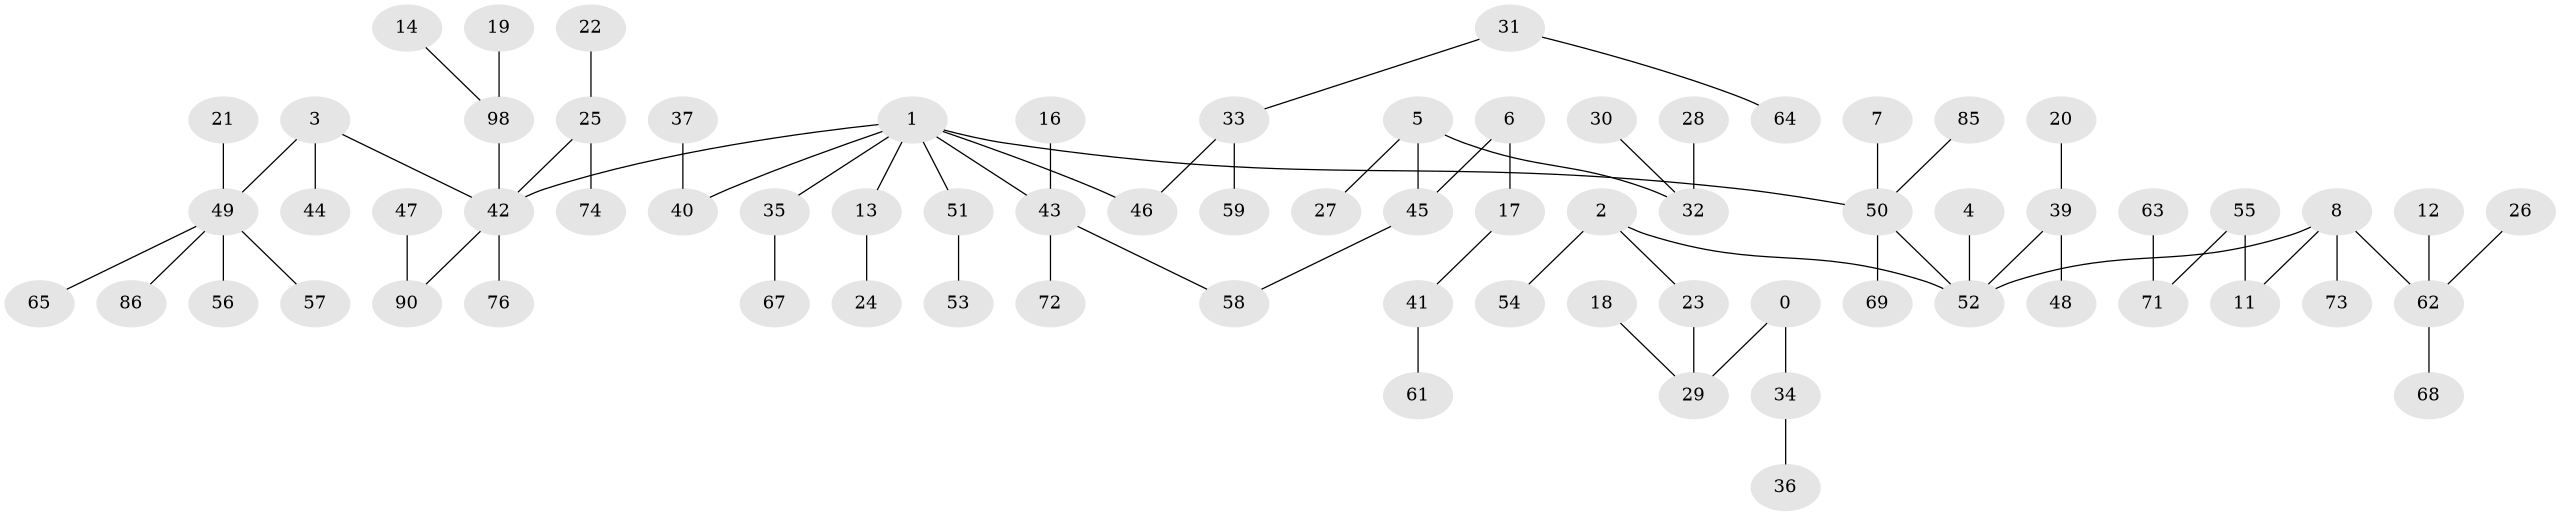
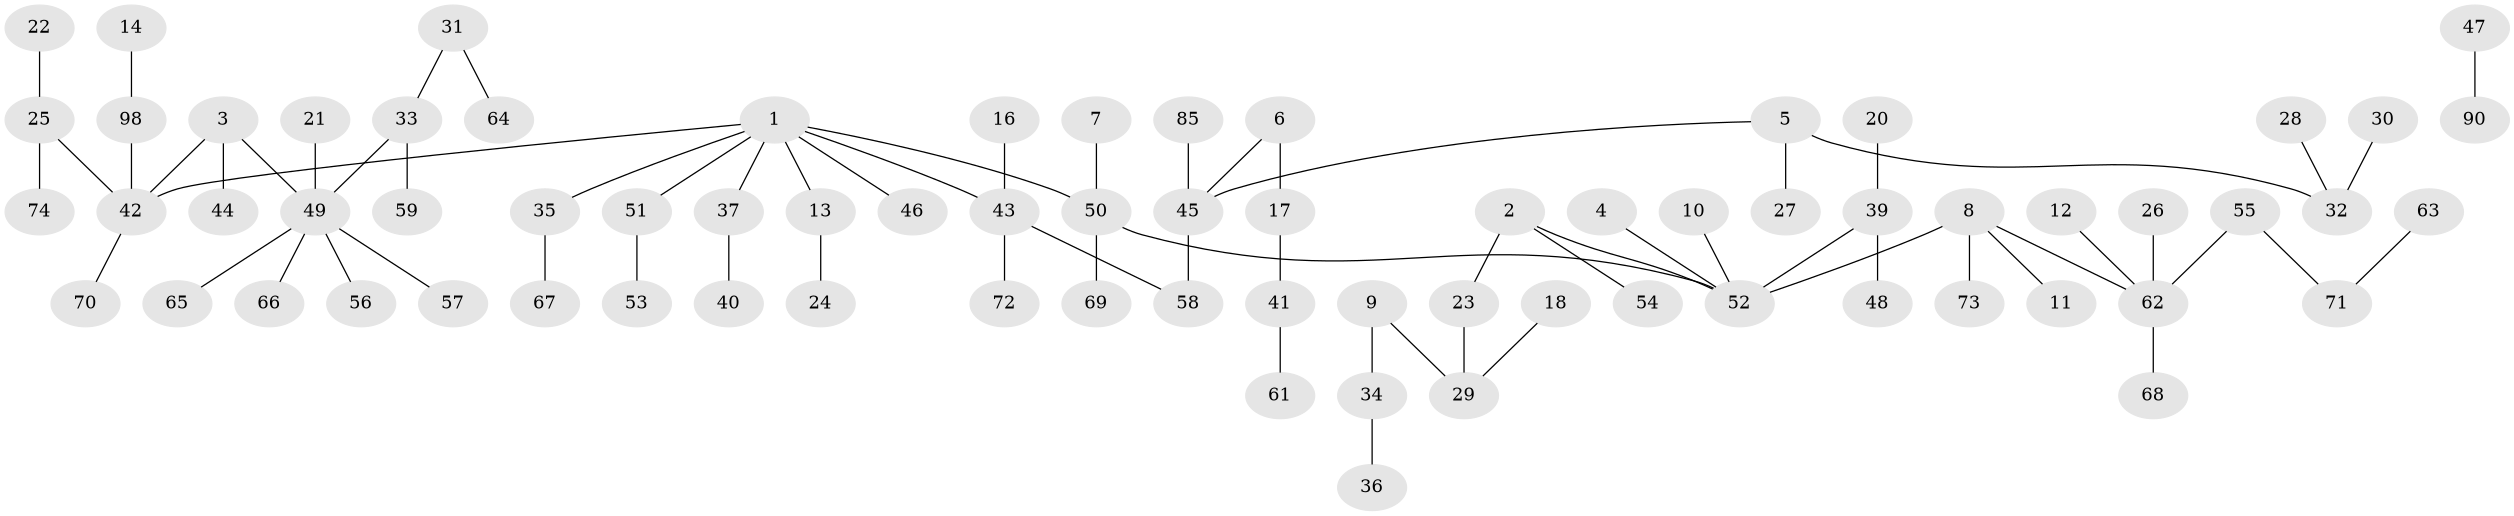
(499, 28) -> none
(795, 163) -> (752, 166)
(1924, 166) -> (1188, 166)
(1183, 171) -> (355, 172)
none -> (1694, 212)
(453, 258) -> none
(2245, 258) -> (2199, 258)
(131, 304) -> (269, 304)
(499, 304) -> (86, 304)
(1786, 304) -> (1372, 304)
